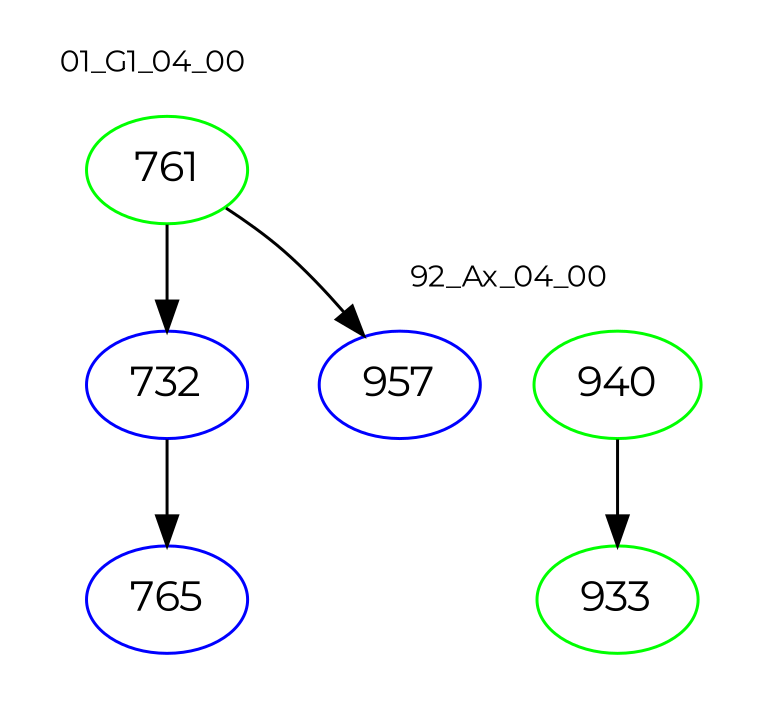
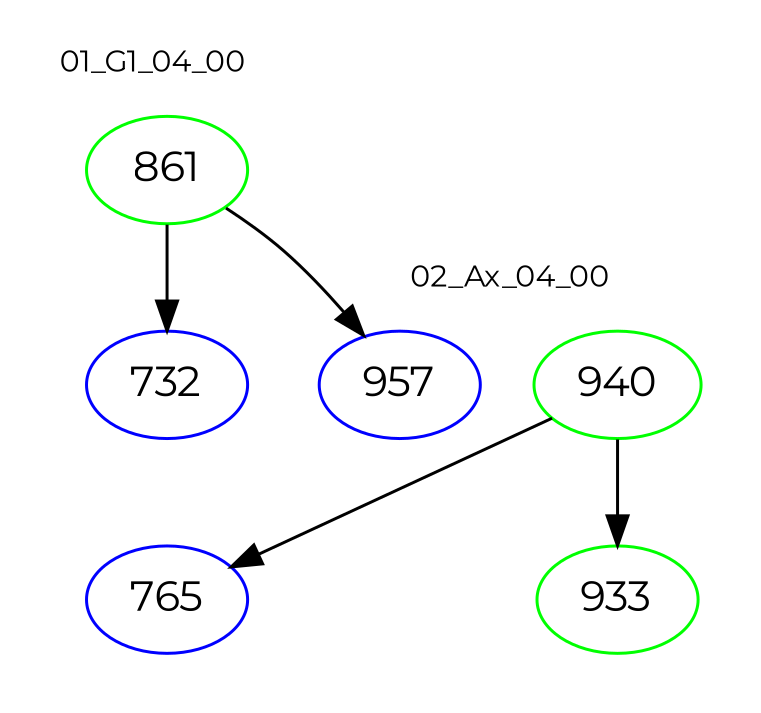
(167, 170) -> (167, 170)
(510, 279) -> (510, 279)
(167, 478) -> (406, 486)
